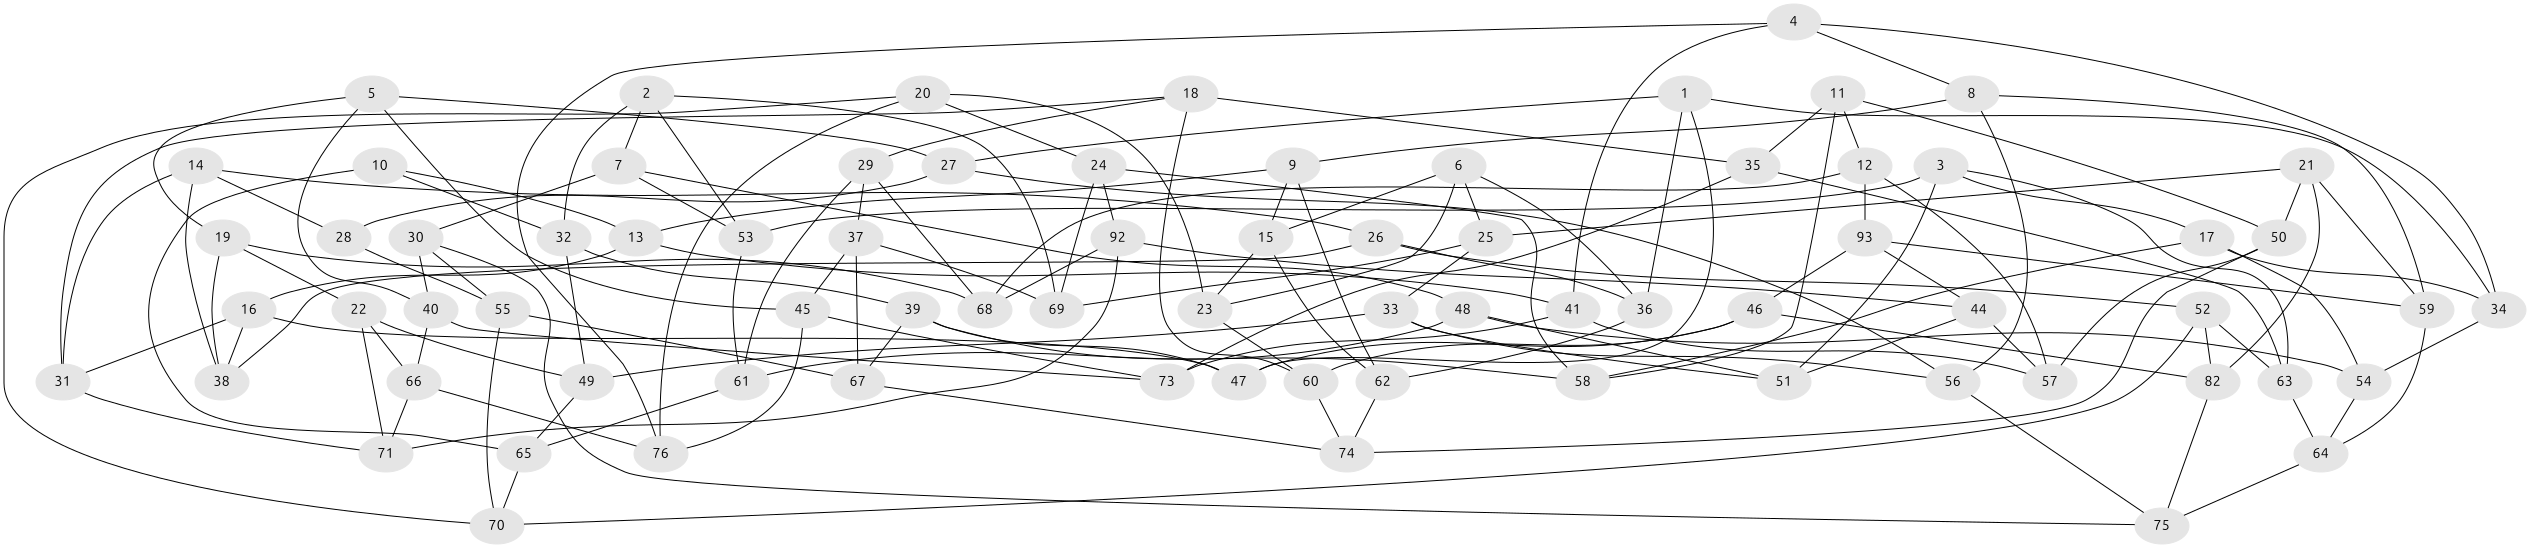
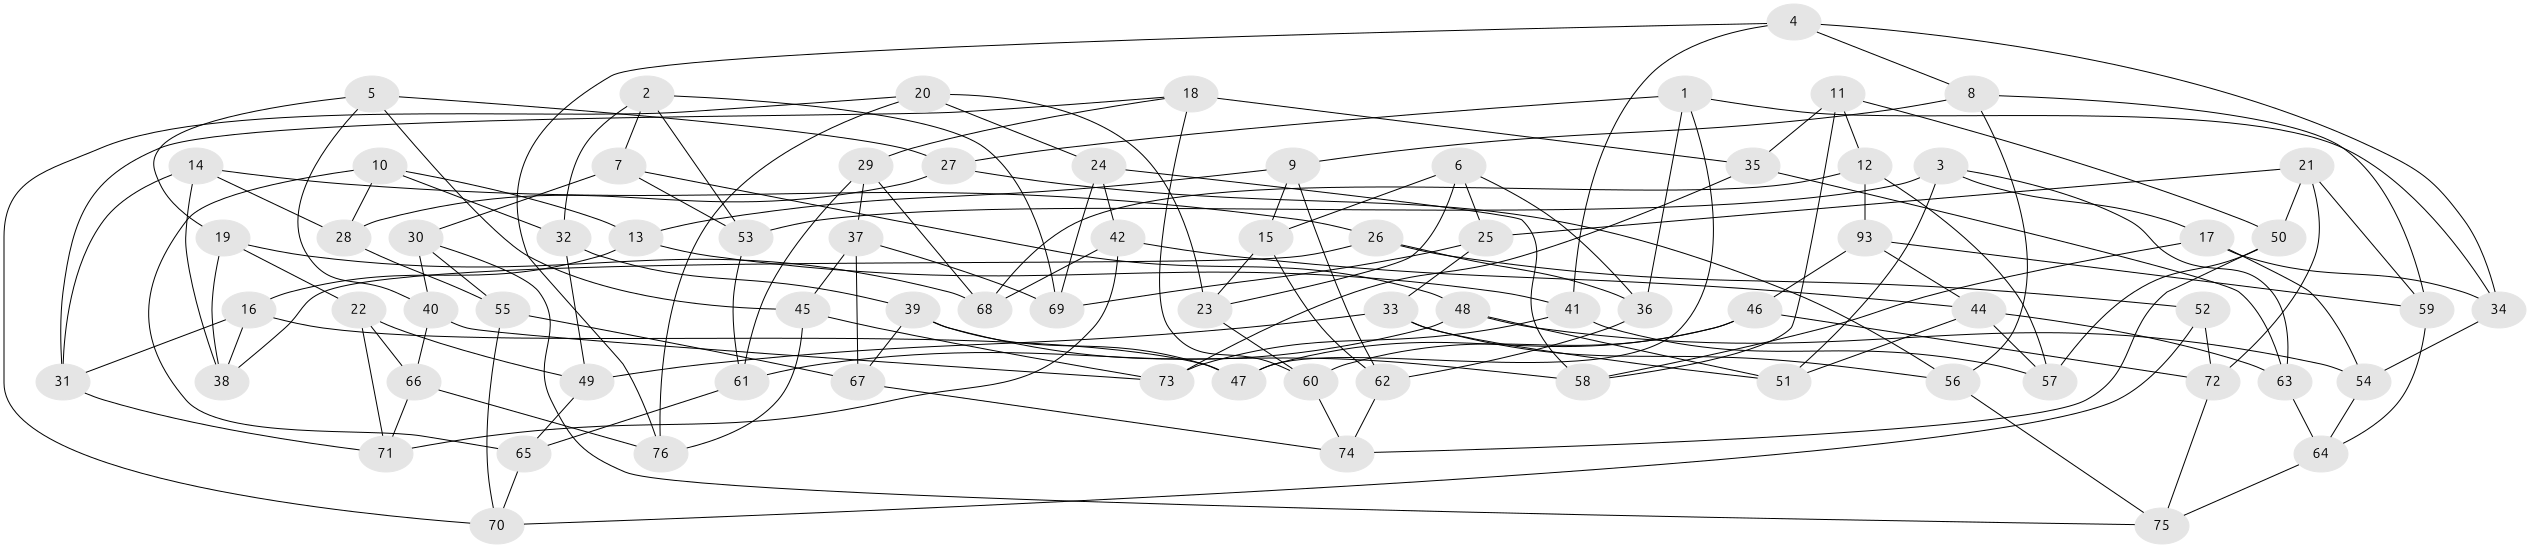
none -> (362, 202)
(1118, 238) -> (1118, 238)
(2240, 343) -> (2084, 326)
(2213, 382) -> (2213, 382)
